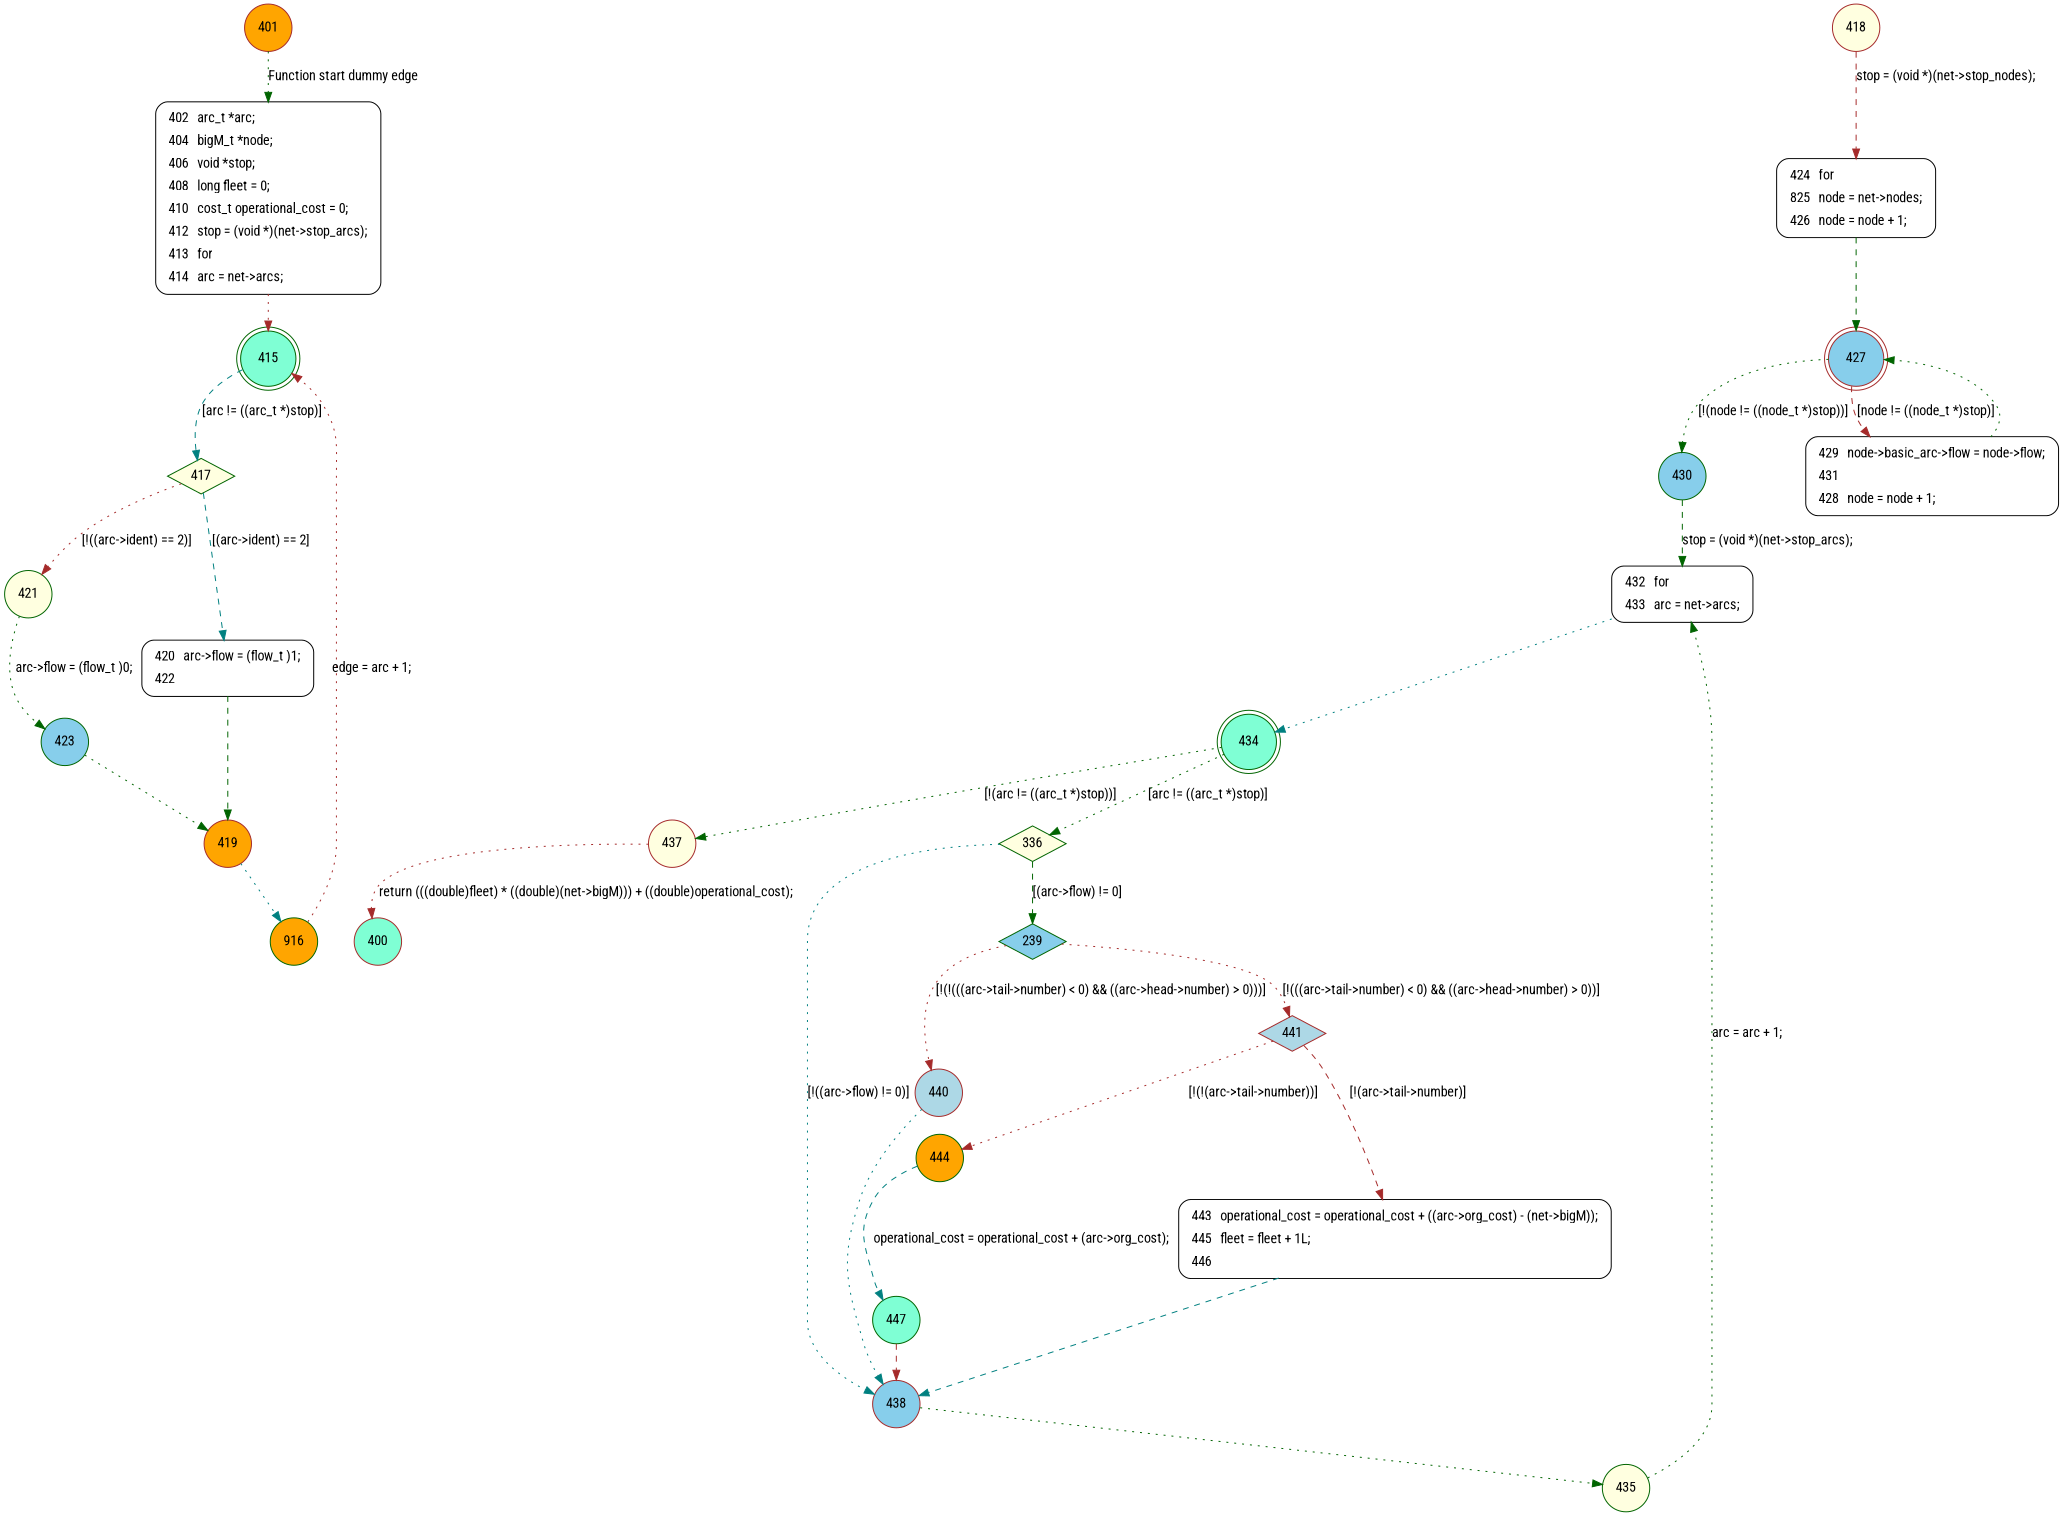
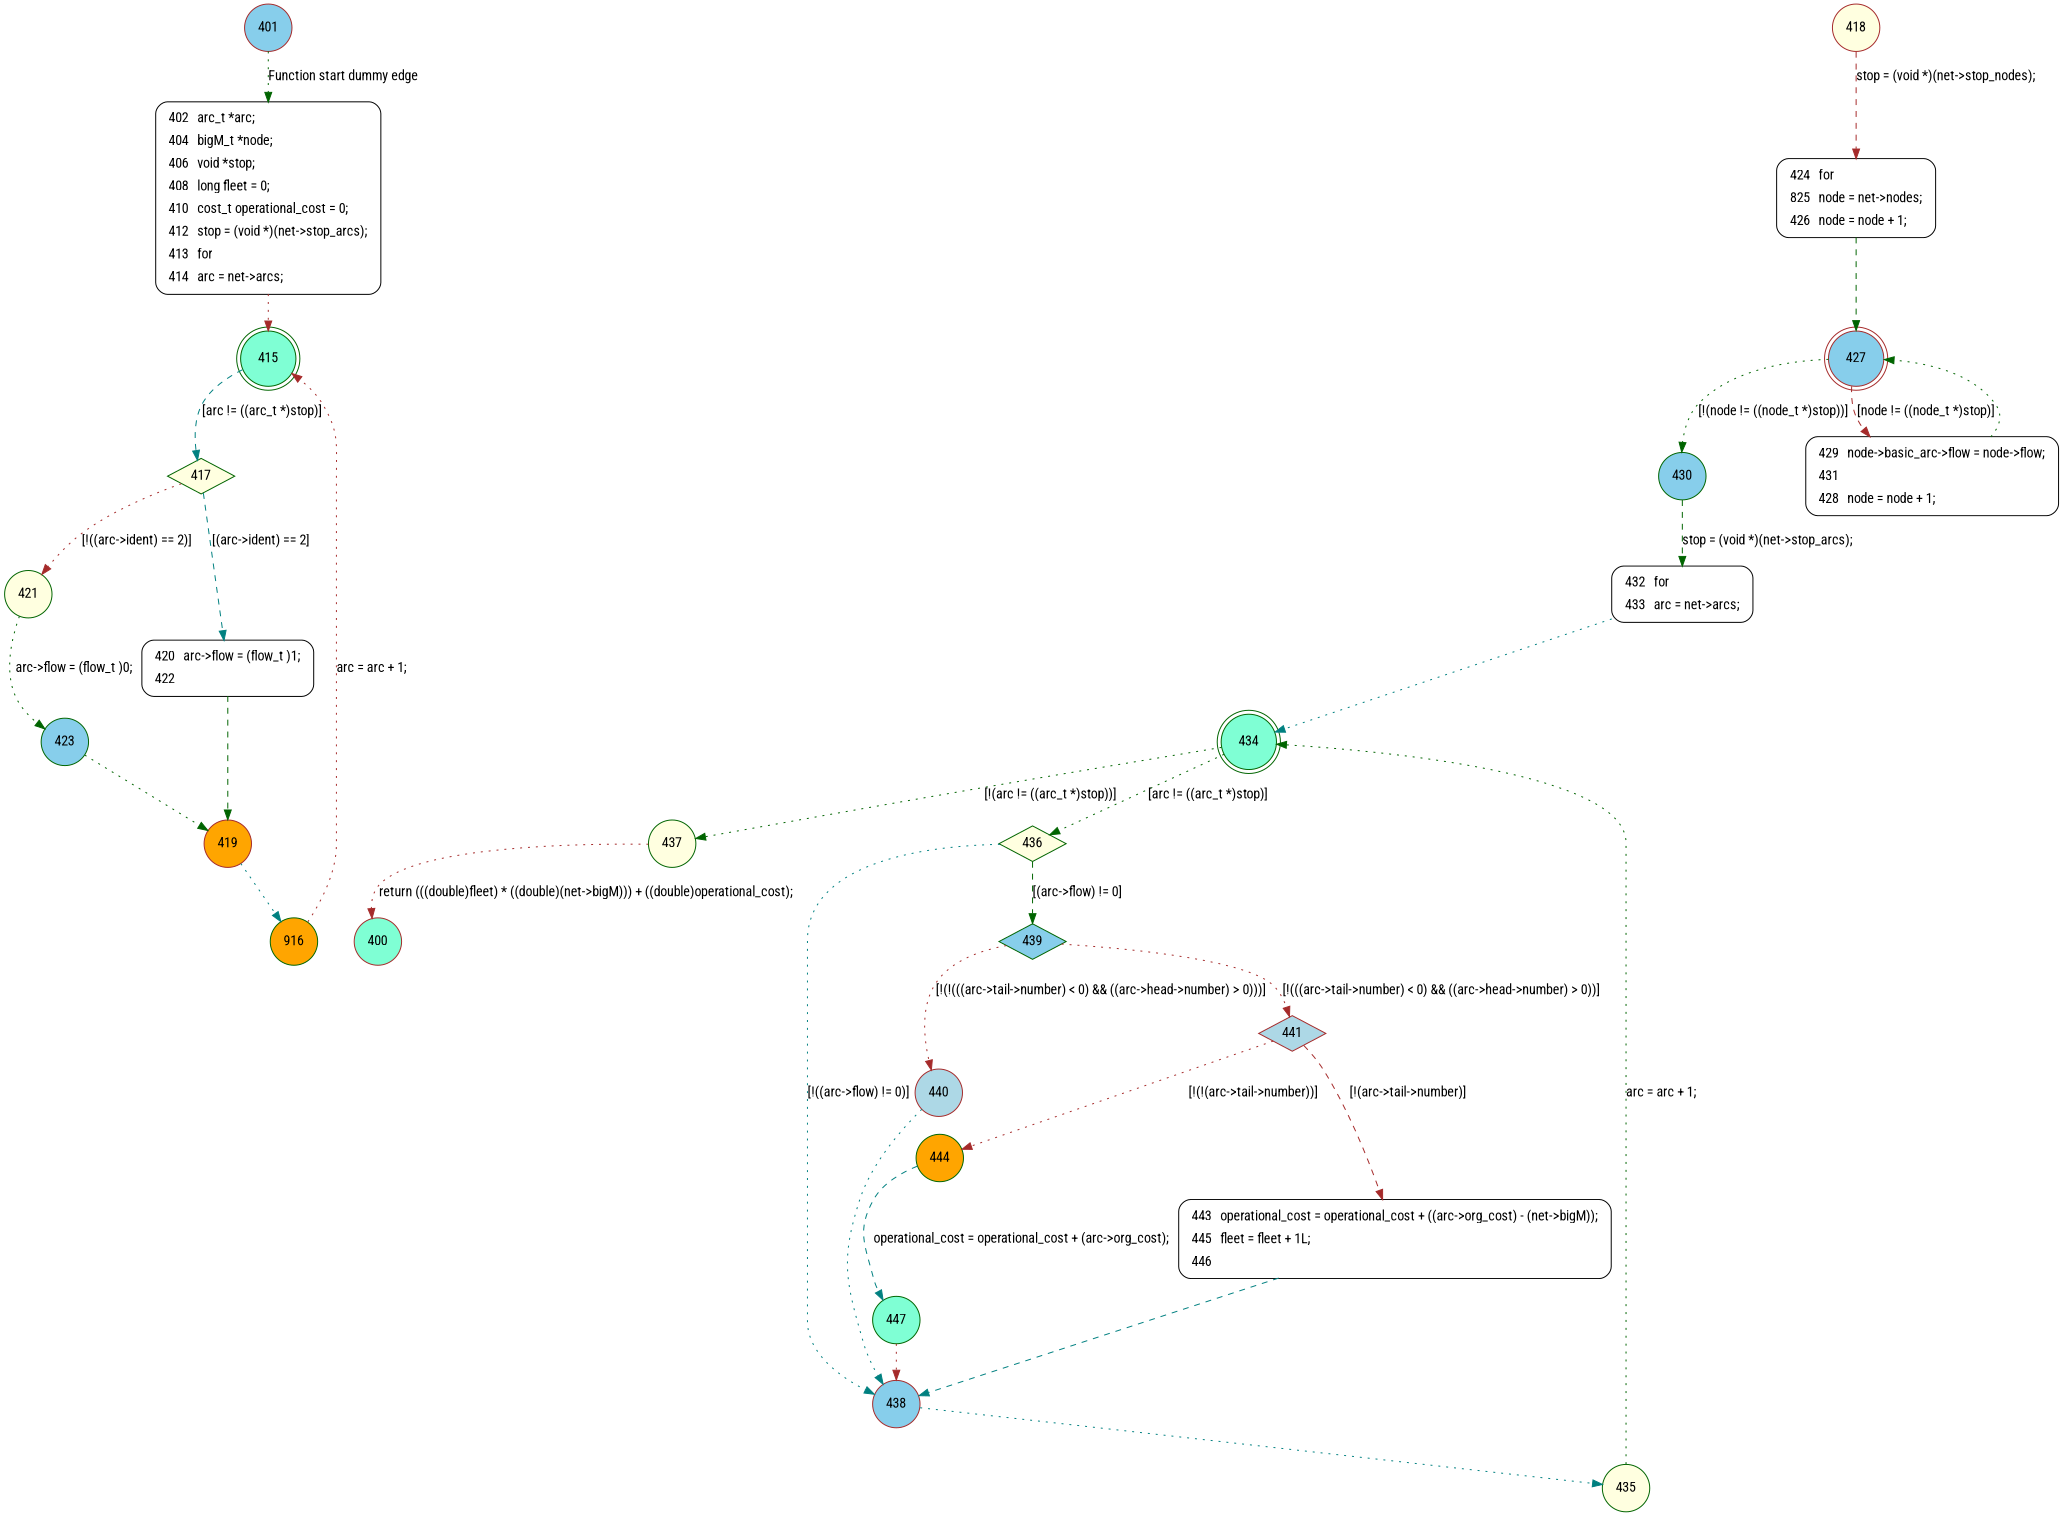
(268, 28) -> (268, 28)
(372, 668) -> (372, 668)
(672, 844) -> (672, 844)
(1033, 844) -> (1033, 844)
(1033, 942) -> (1033, 942)
(1712, 1068) -> (1626, 970)
(896, 1357) -> (896, 1357)
(1256, 1446) -> (1256, 1446)
